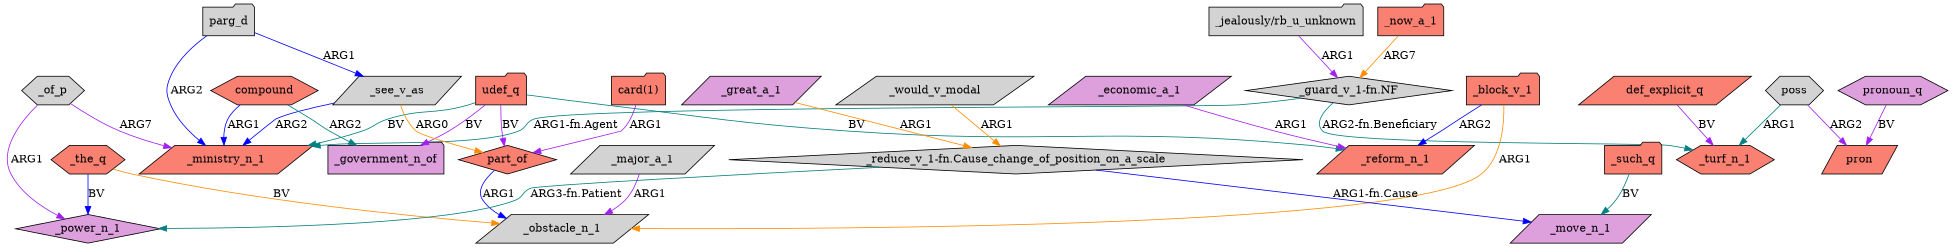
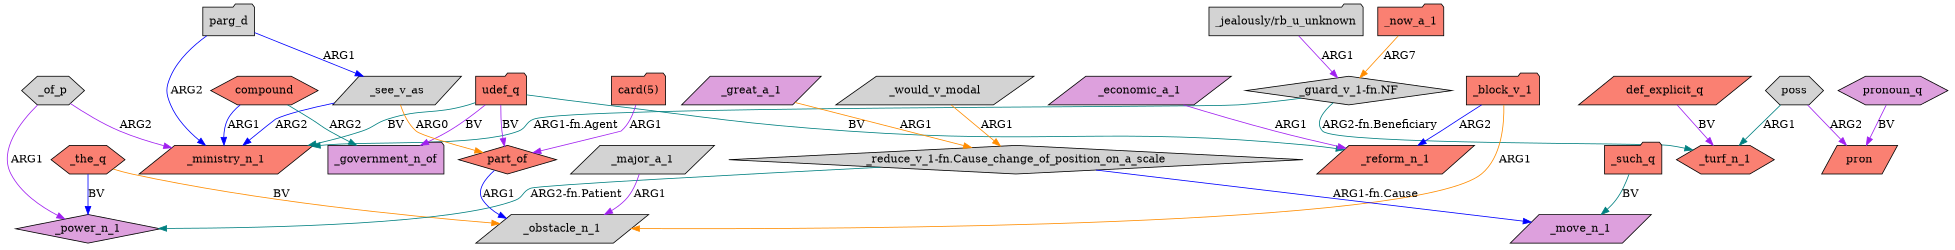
(639, 91) -> (639, 91)
(136, 125) -> (136, 125)
(576, 194) -> (576, 194)
